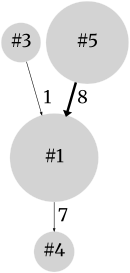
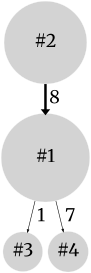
(87, 43) -> (45, 43)
(34, 87) -> (32, 215)
